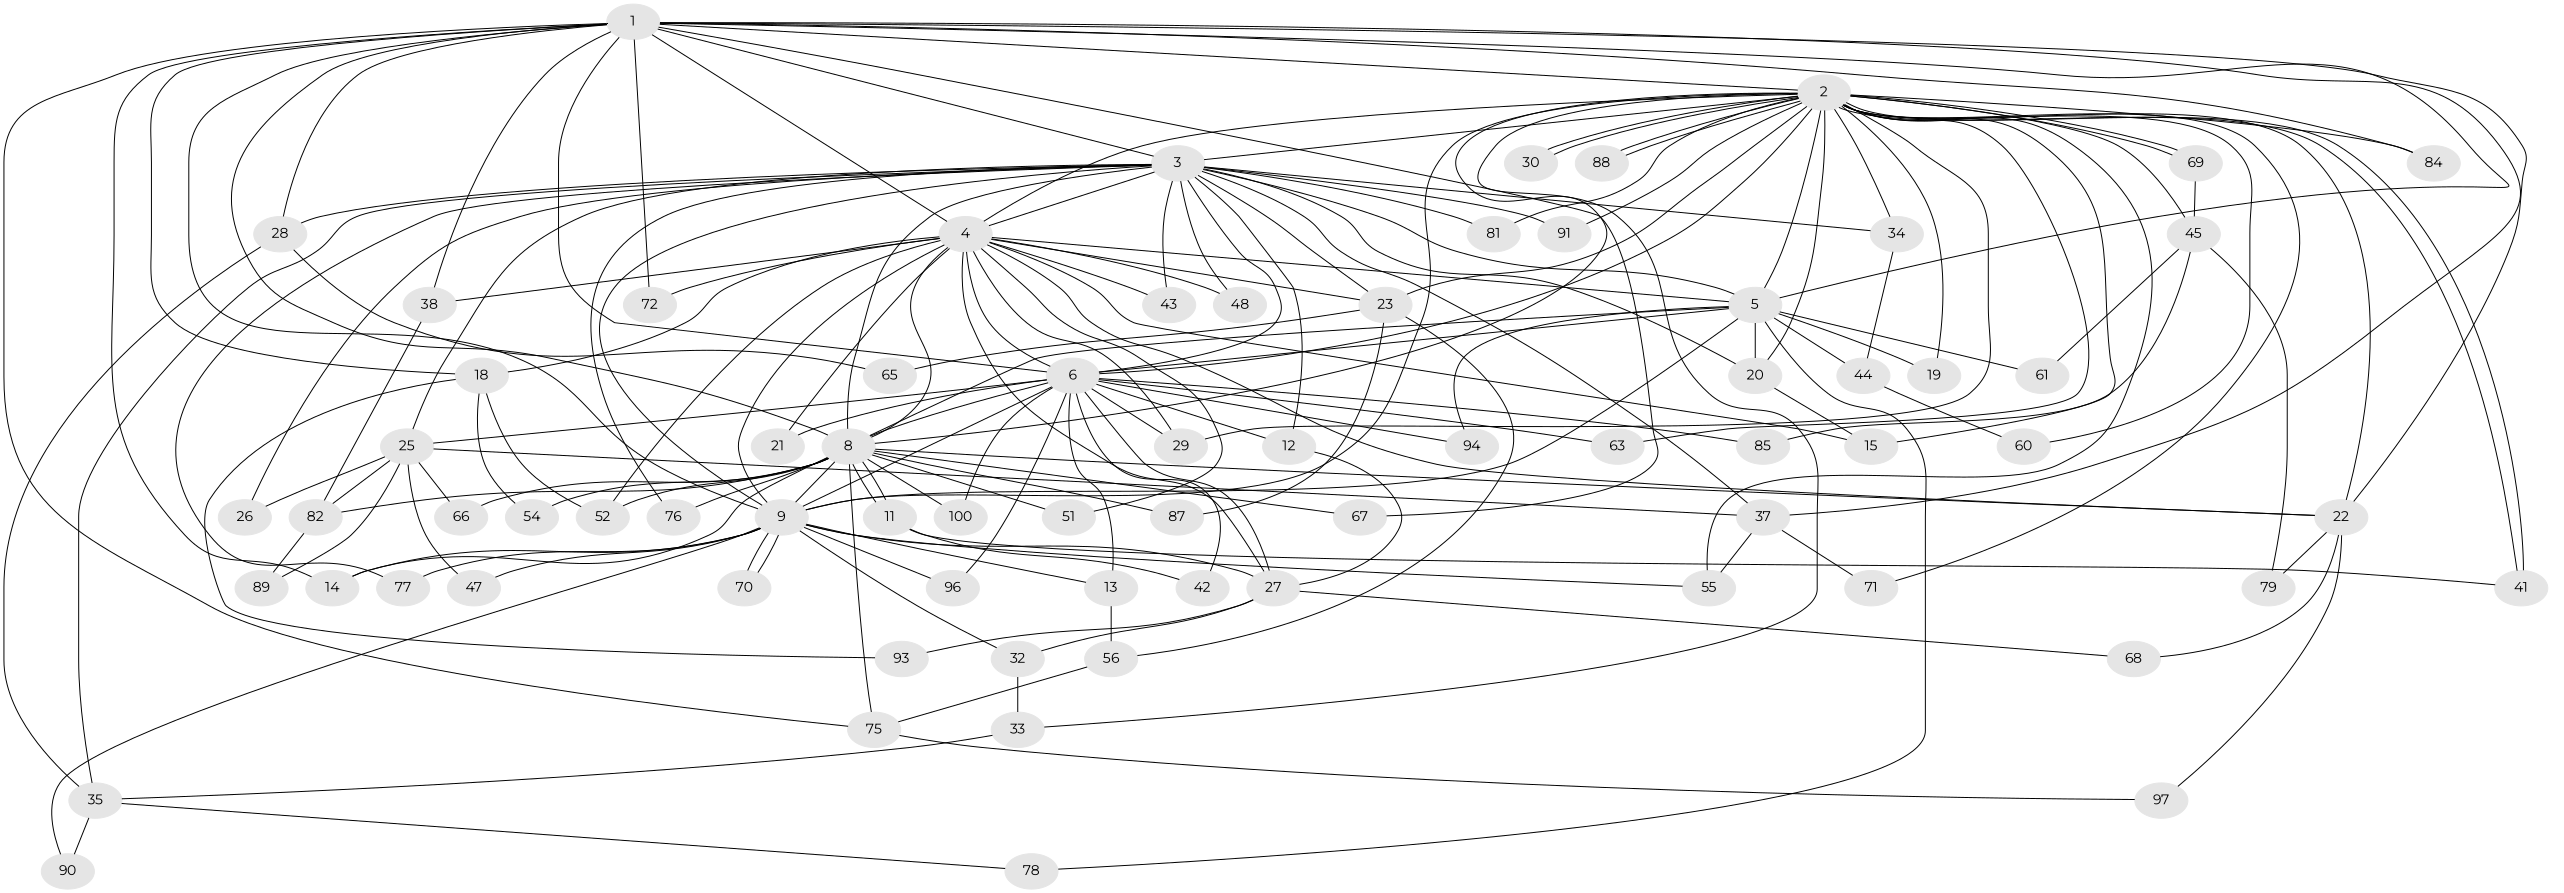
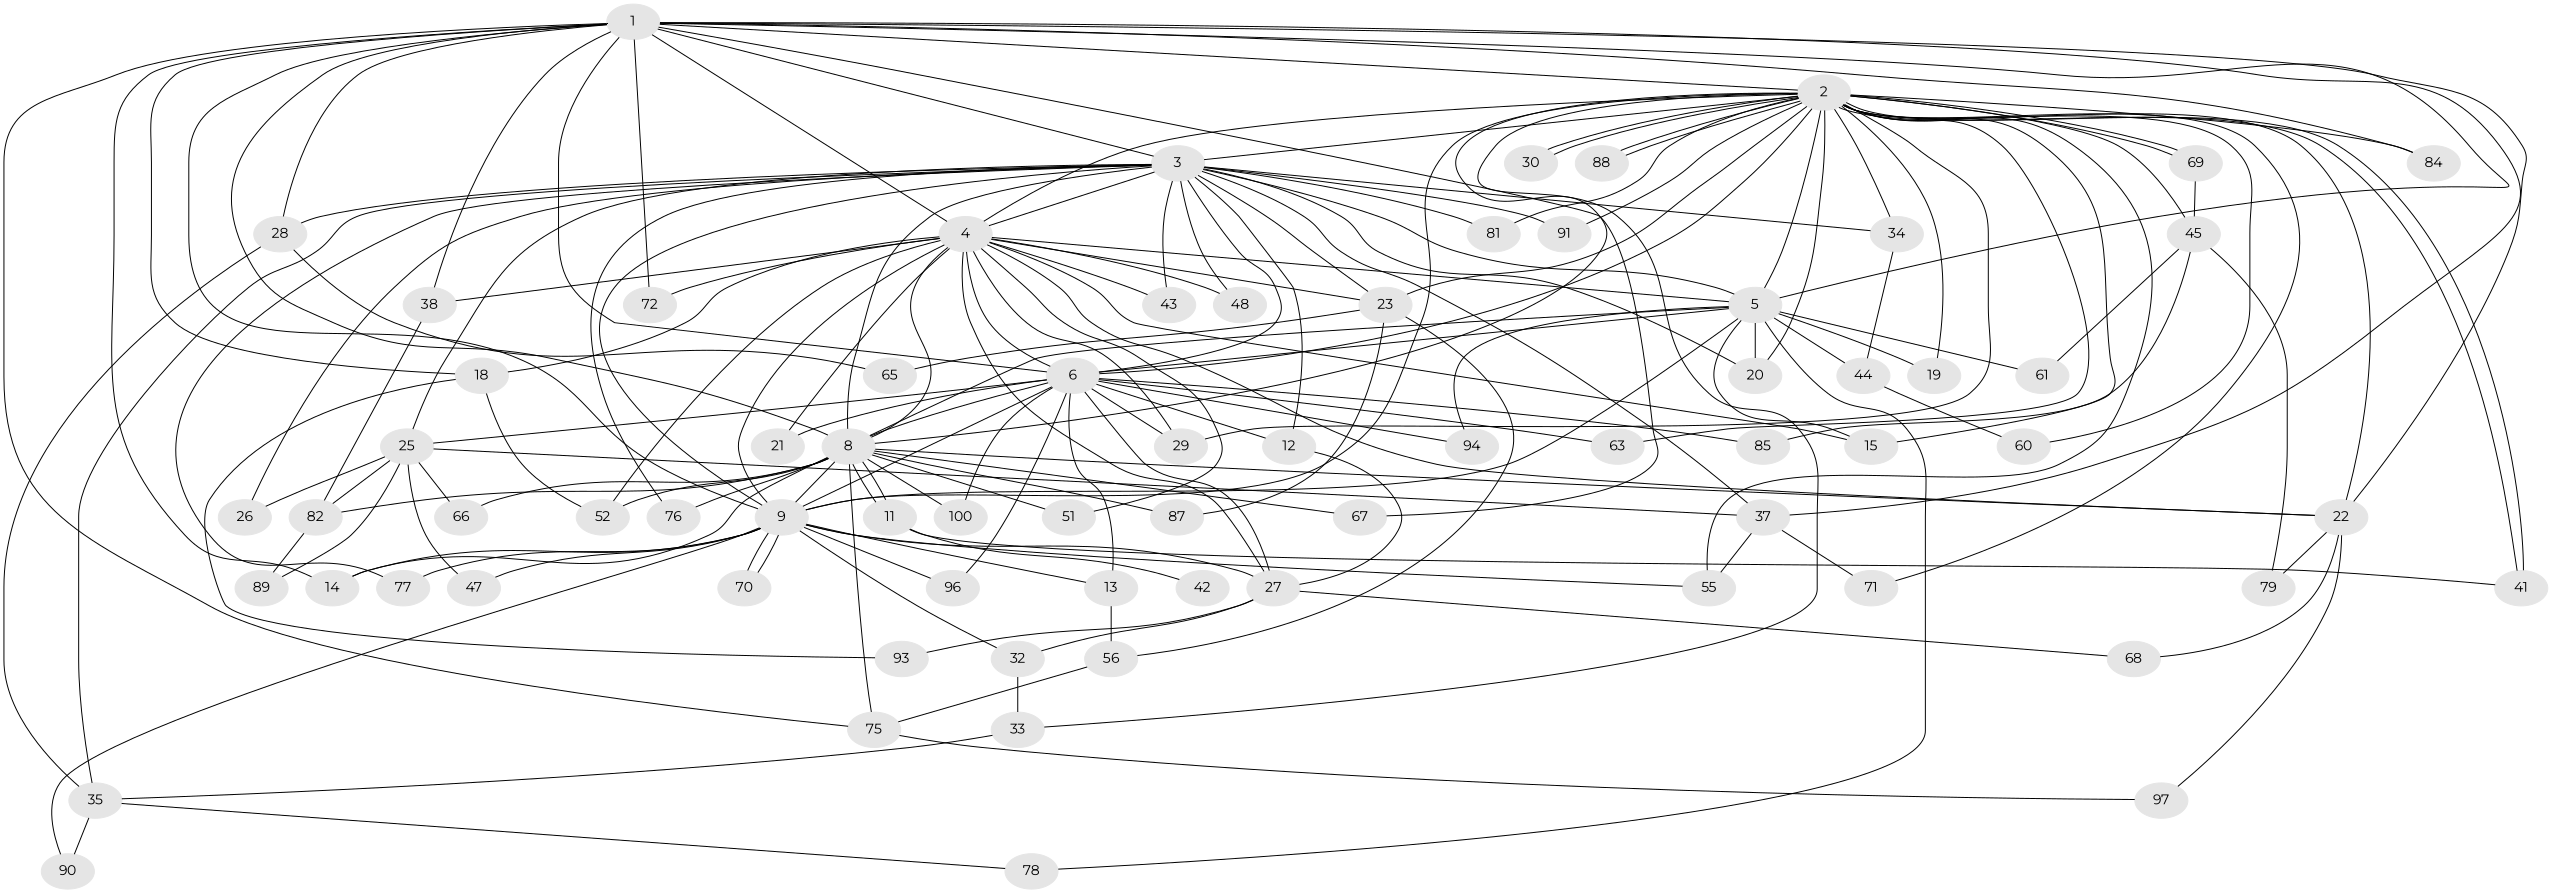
(1813, 411) -> (1721, 395)
(1161, 479) -> none
(532, 517) -> none
